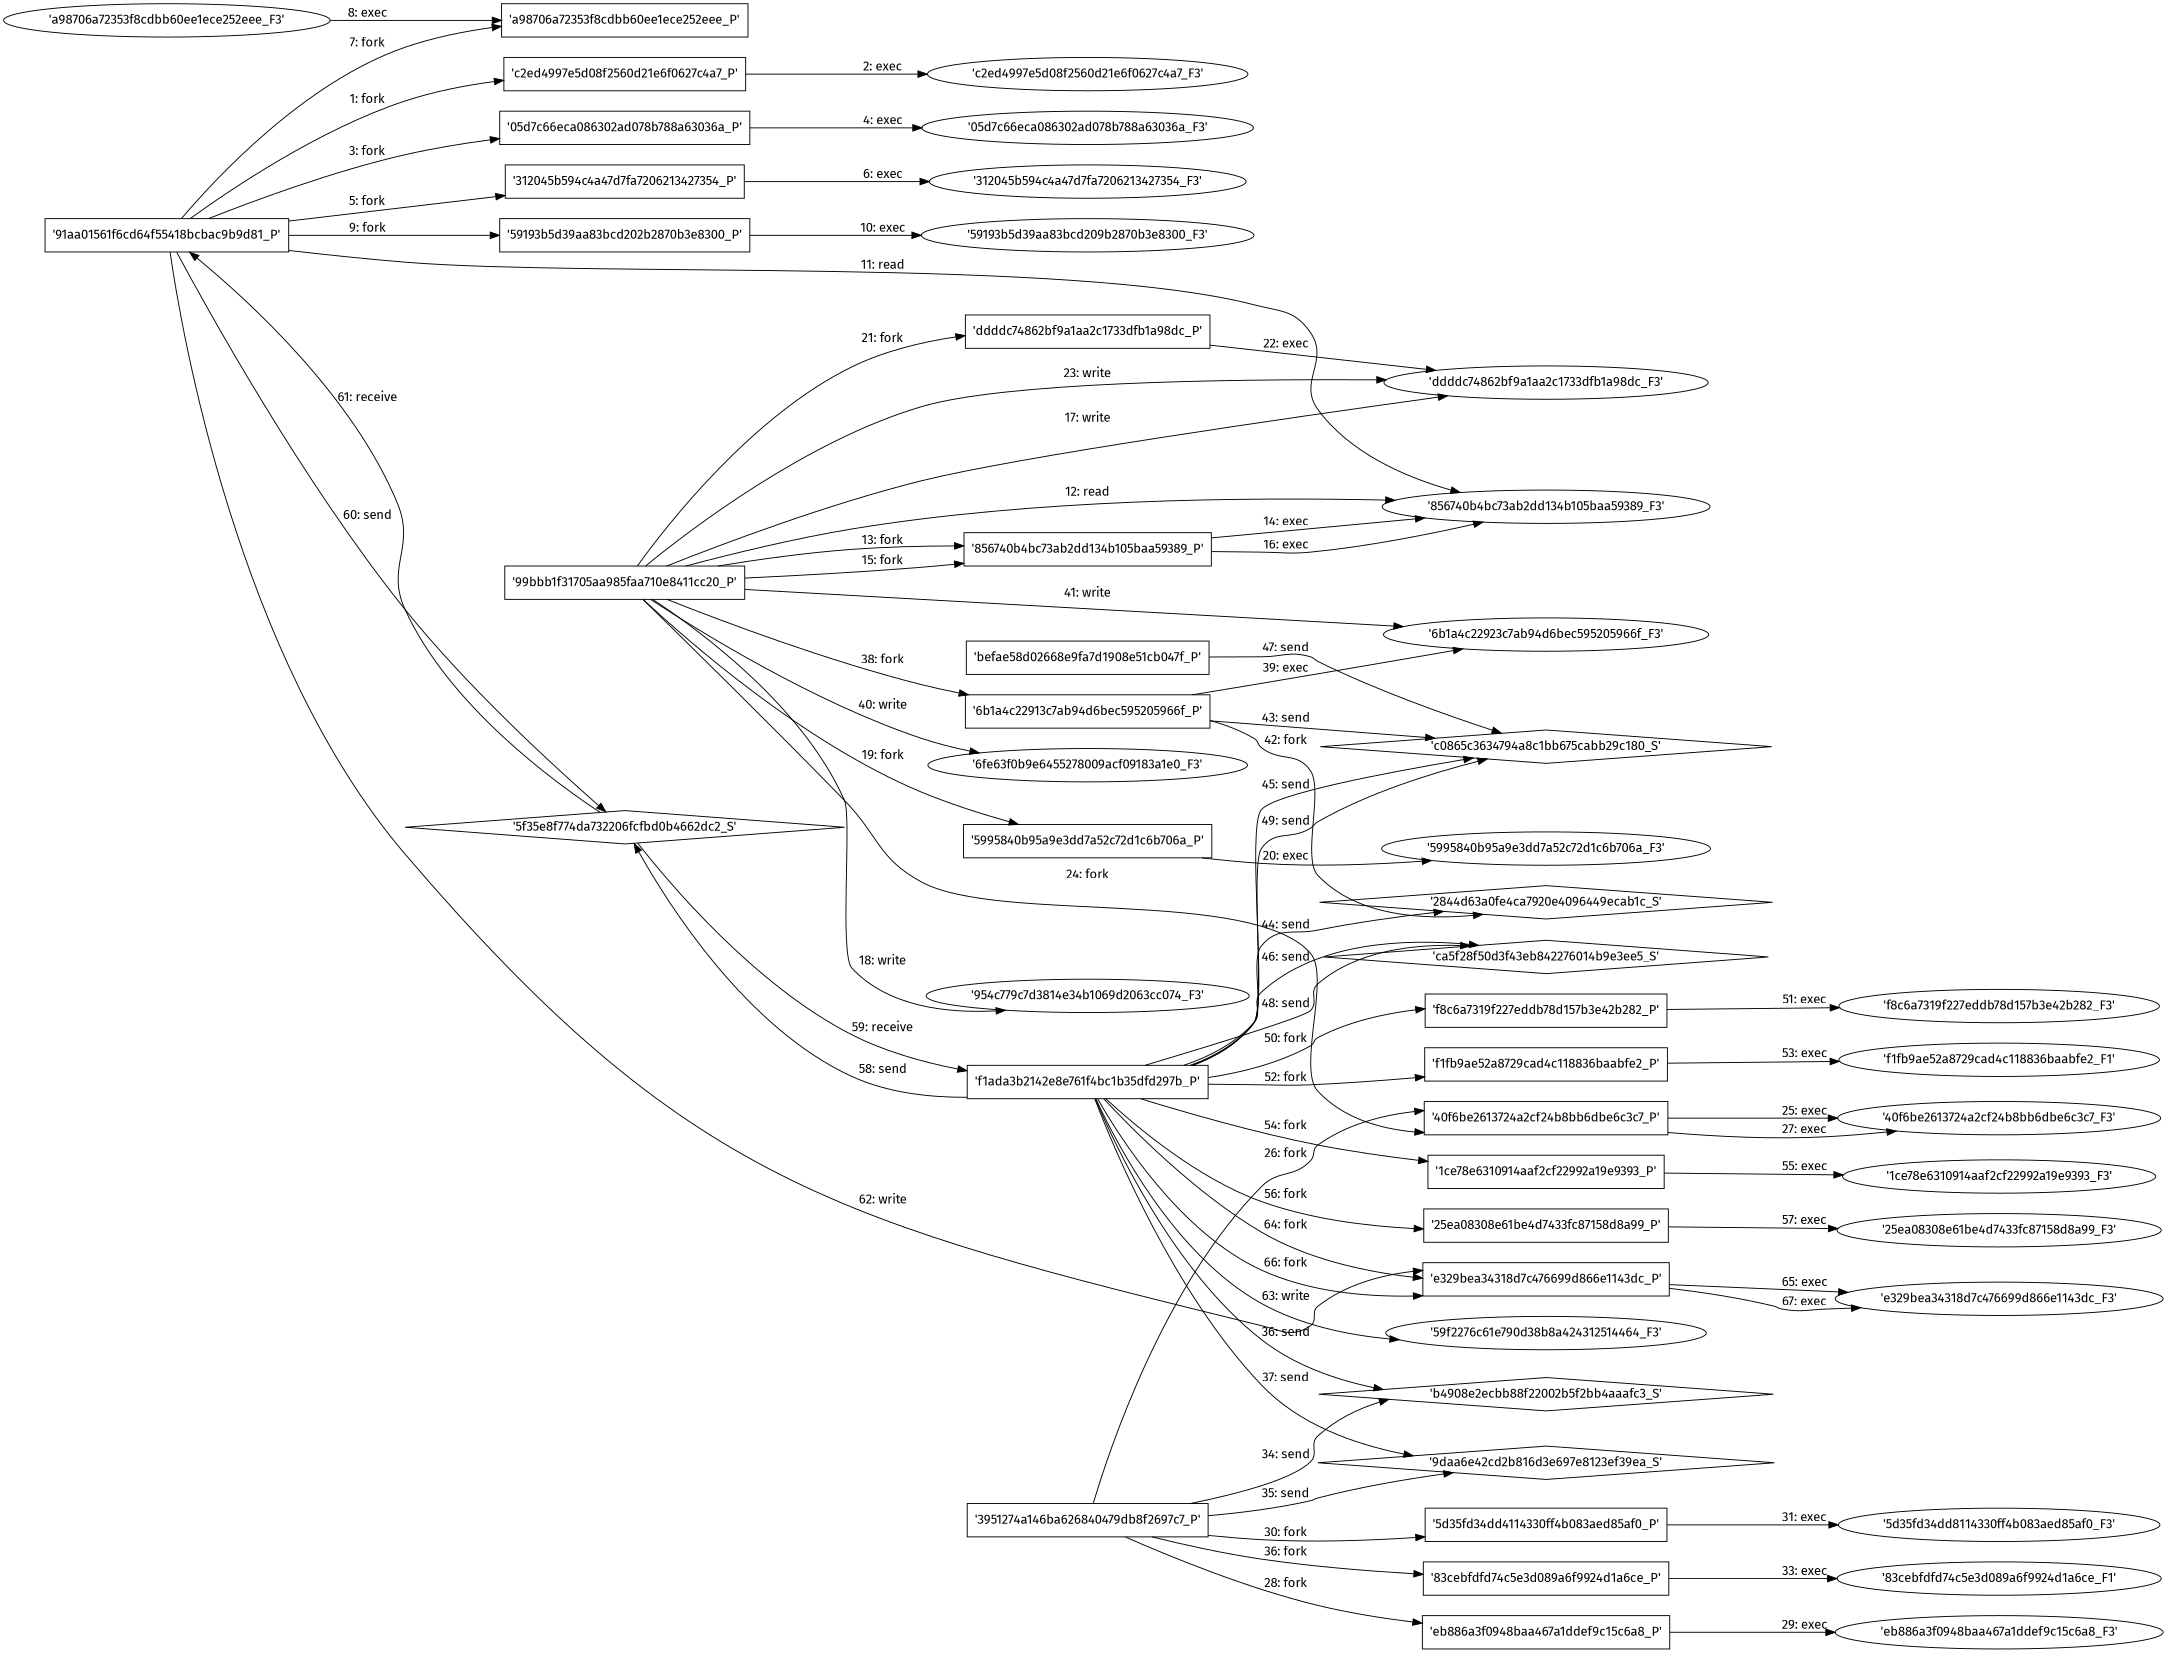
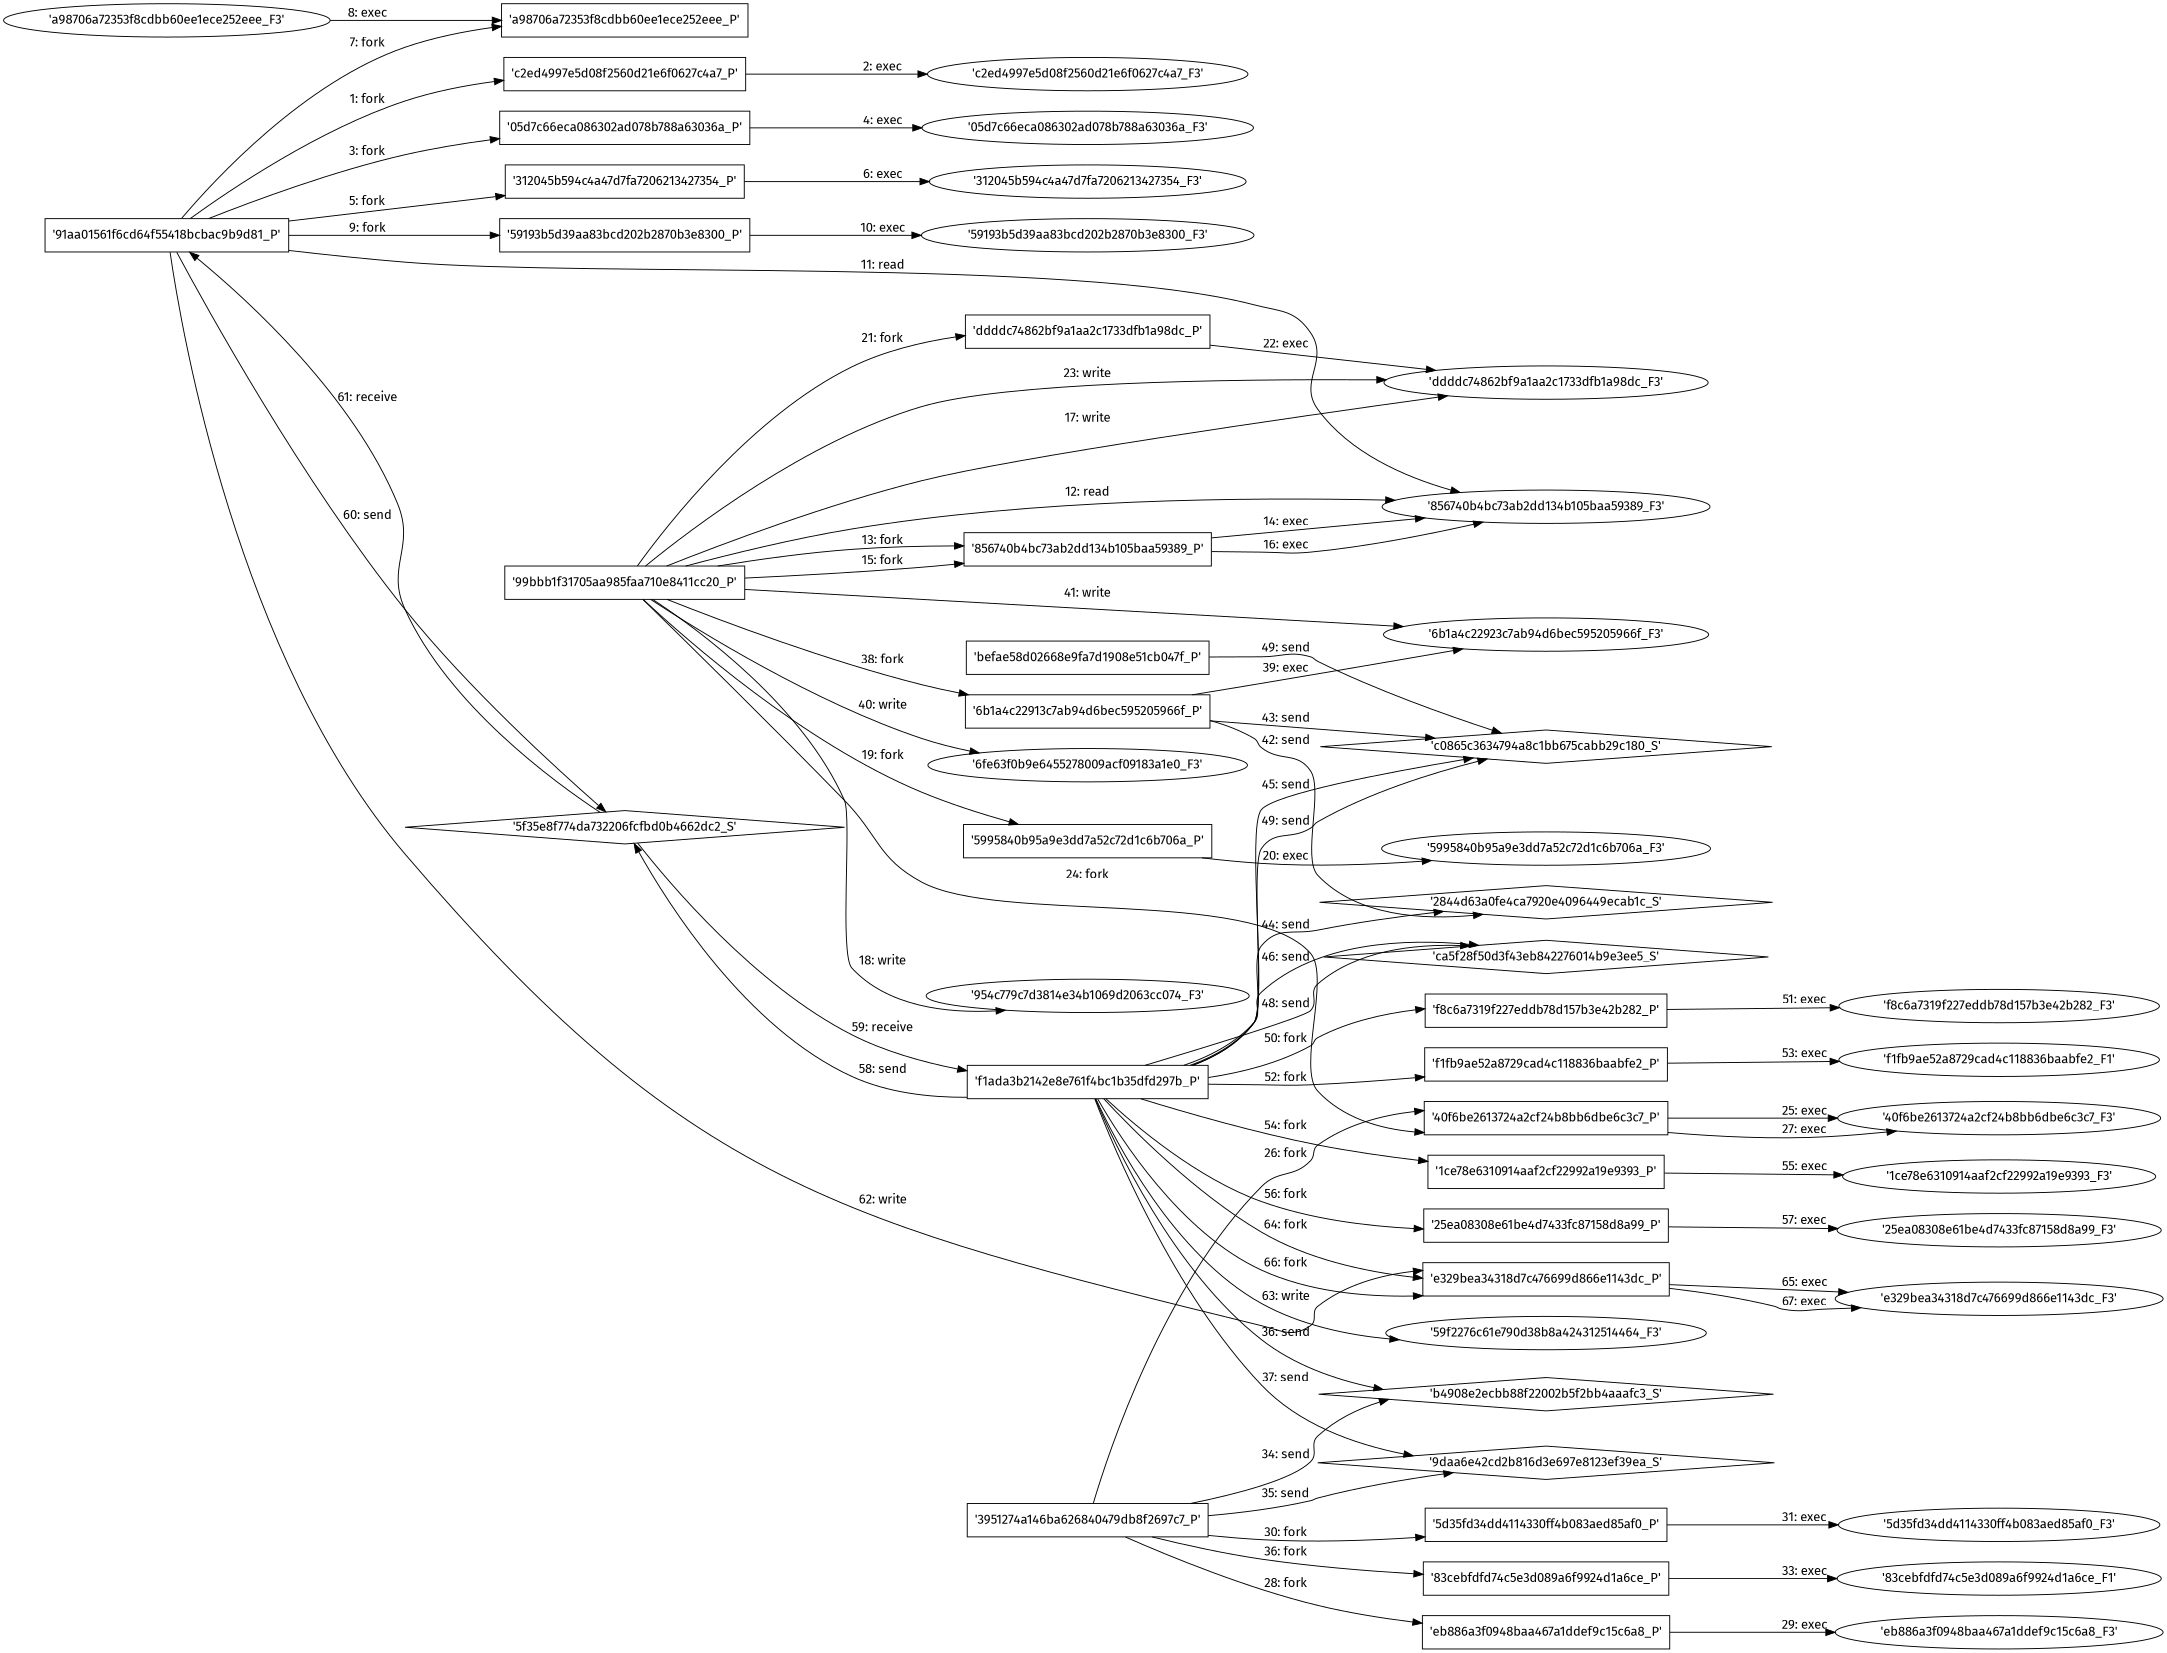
(1088, 235) -> (1088, 235)
(1286, 648) -> (1286, 648)
(1286, 741) -> (1286, 741)
(1999, 1525) -> (1999, 1525)
